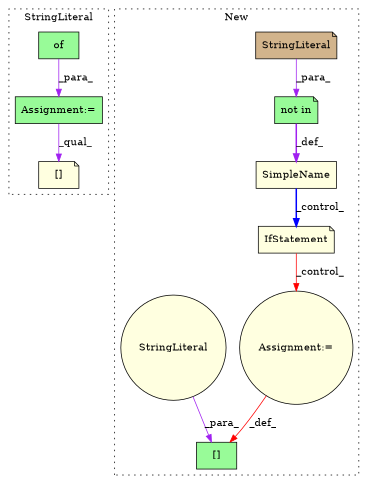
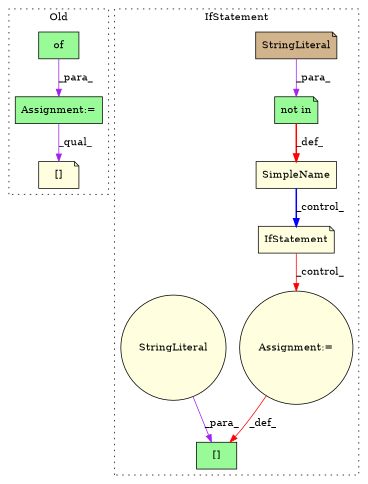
(59, 17) -> (59, 17)
(237, 17) -> (237, 17)
(296, 139) -> (296, 139)
